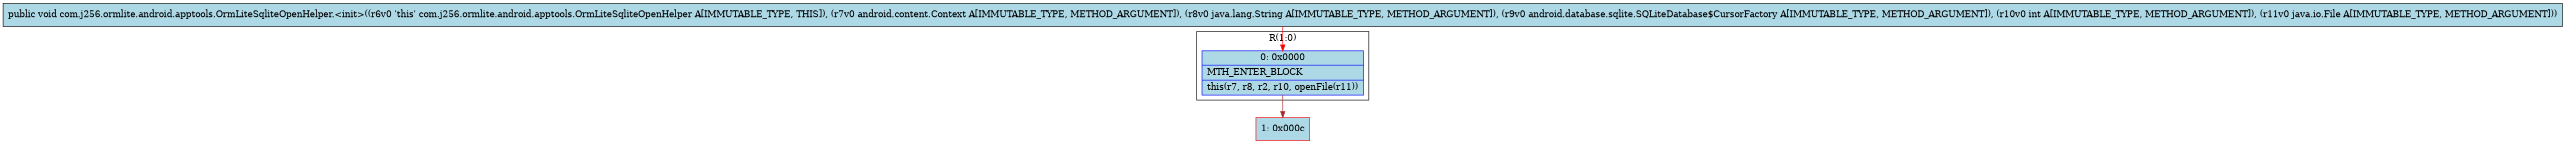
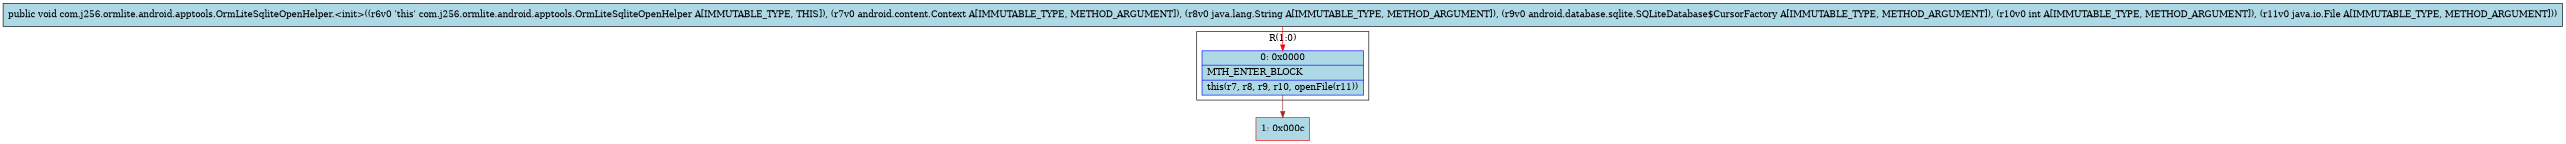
(1283, 87) -> (1283, 87)
